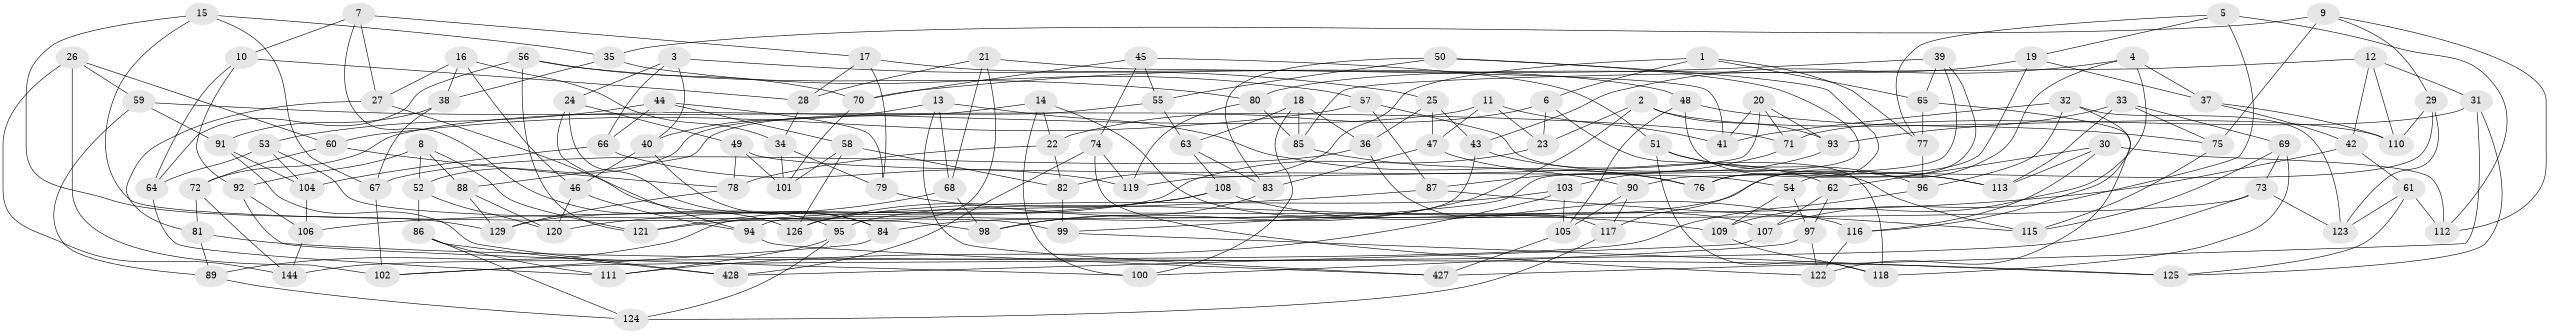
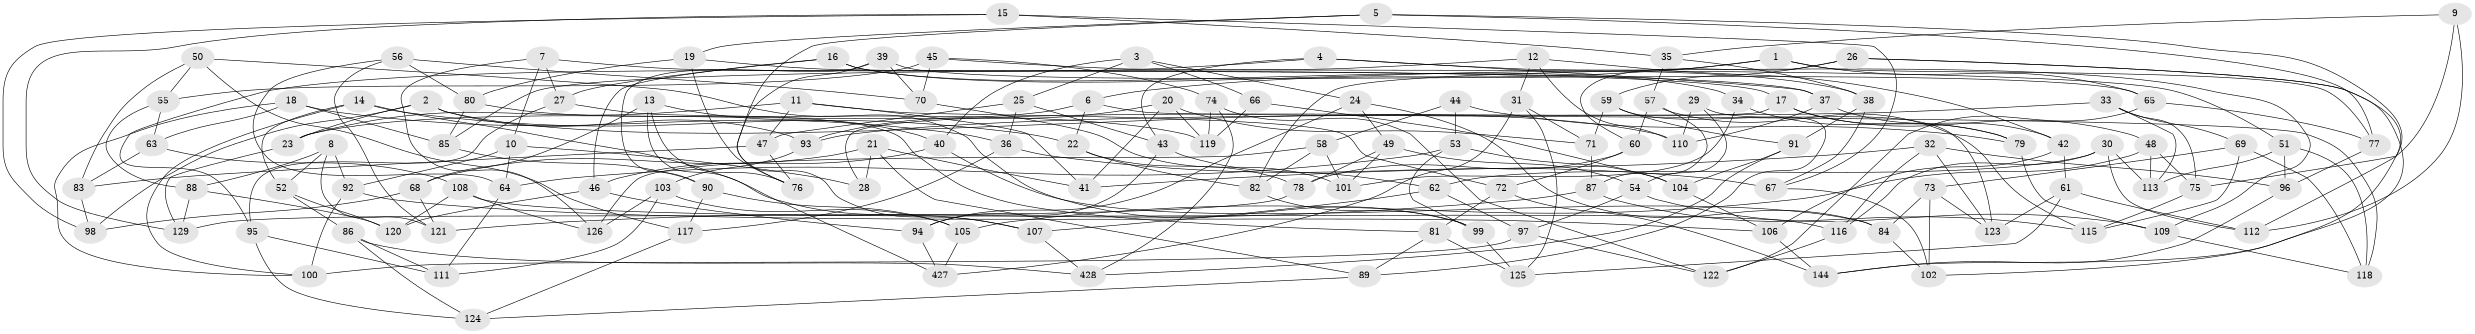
(2383, 40) -> none
(631, 123) -> none
(791, 126) -> none
